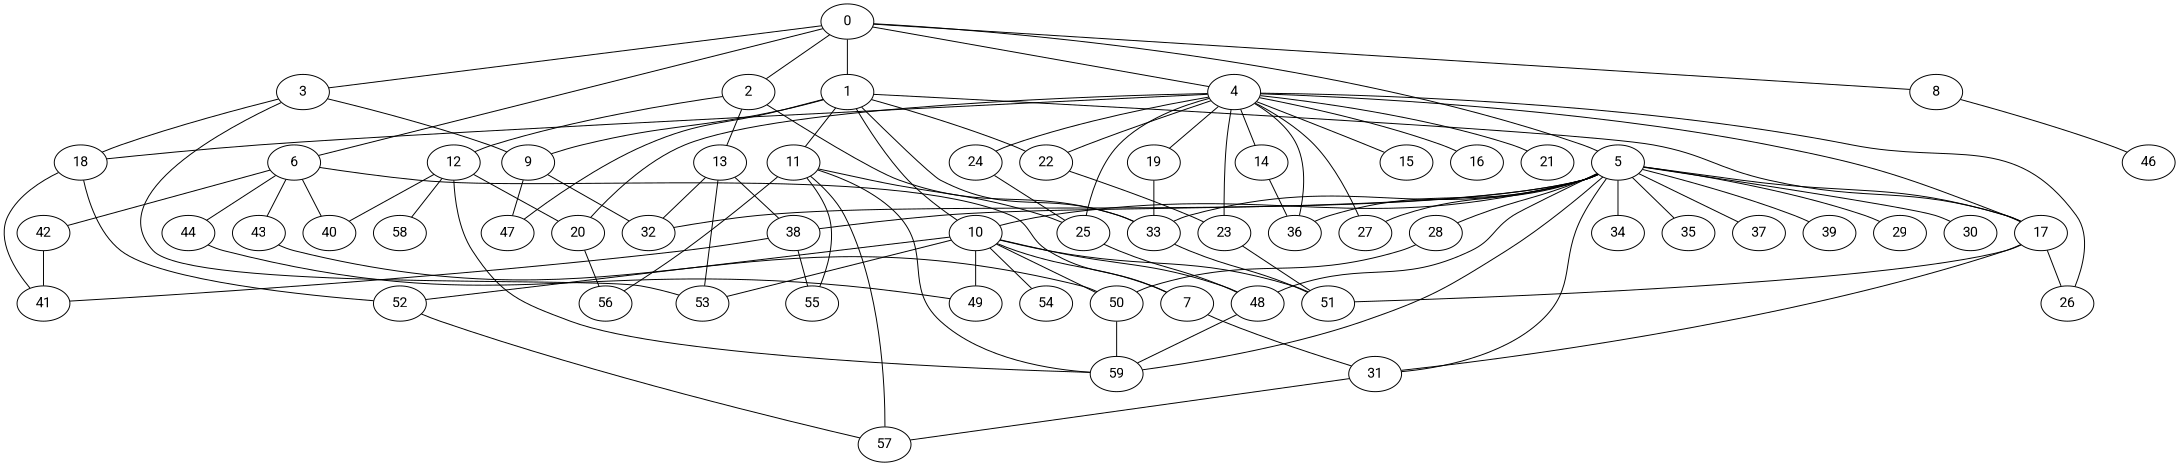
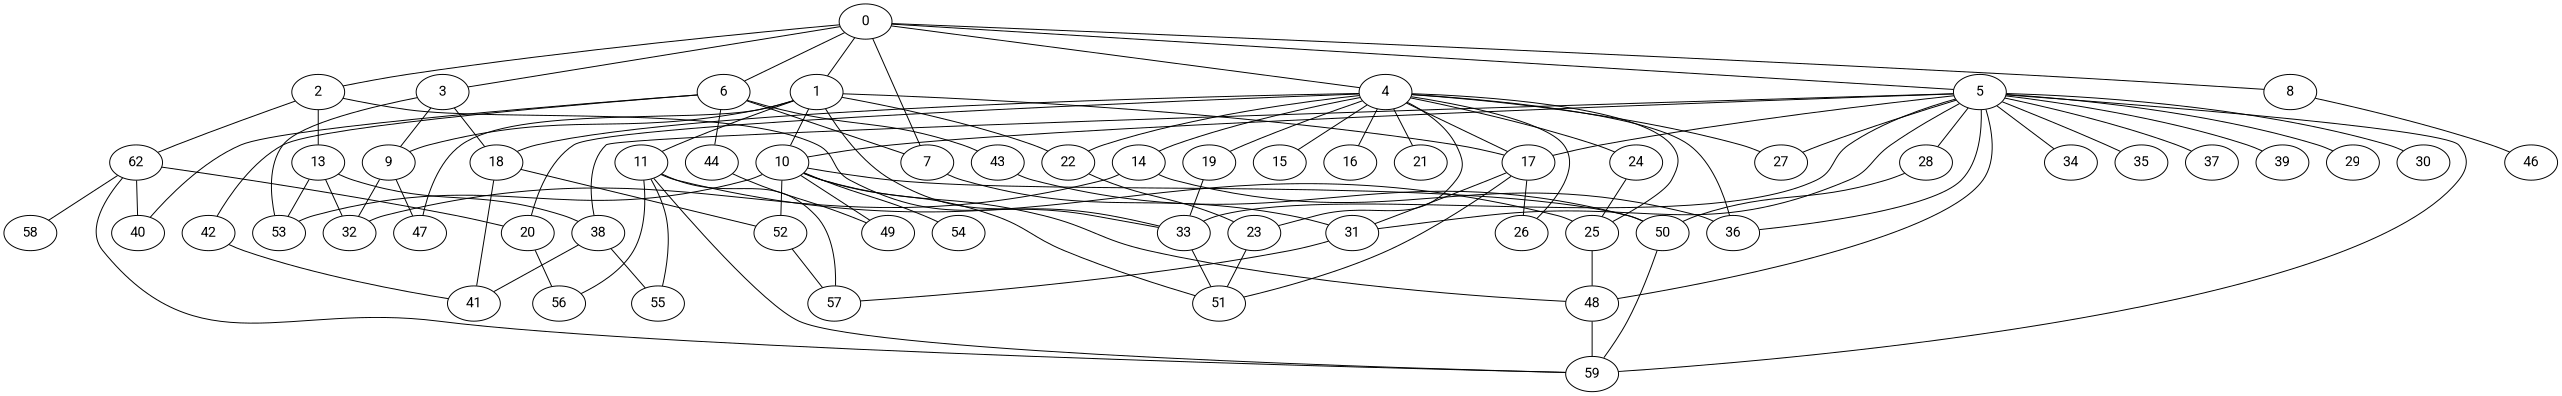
(454, 163) -> (136, 163)
(951, 209) -> (725, 196)
(1056, 262) -> (895, 89)
